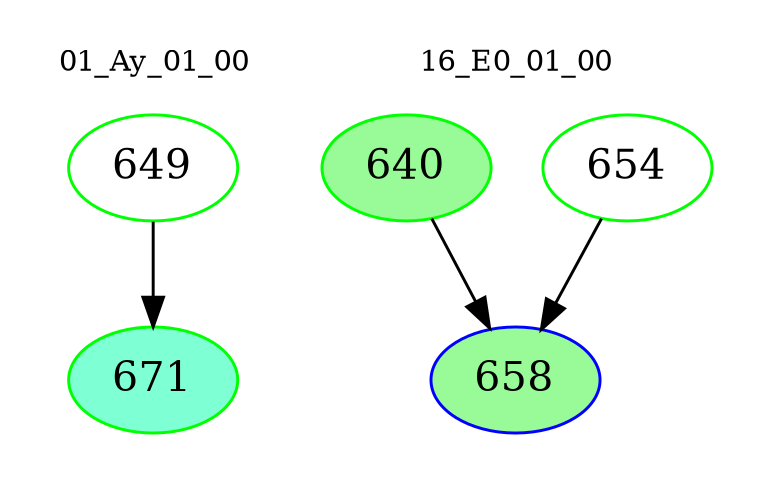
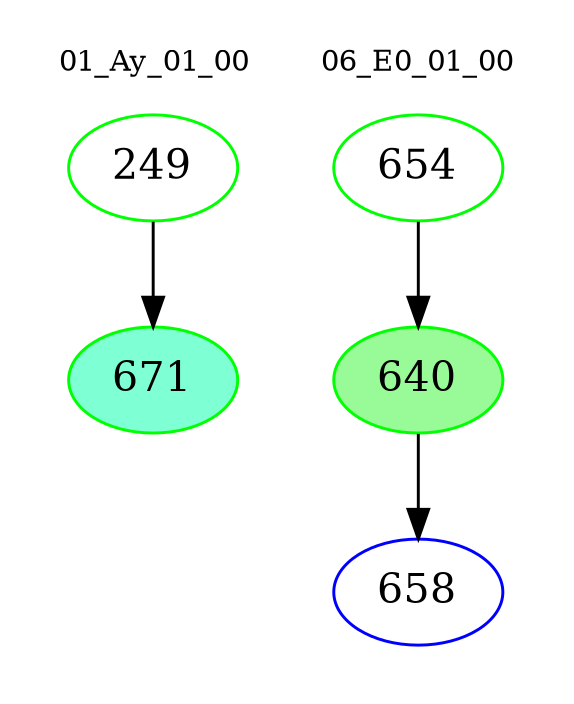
(517, 63) -> (418, 63)
(153, 168) -> (153, 168)
(579, 261) -> (418, 260)
(516, 380) -> (418, 592)
